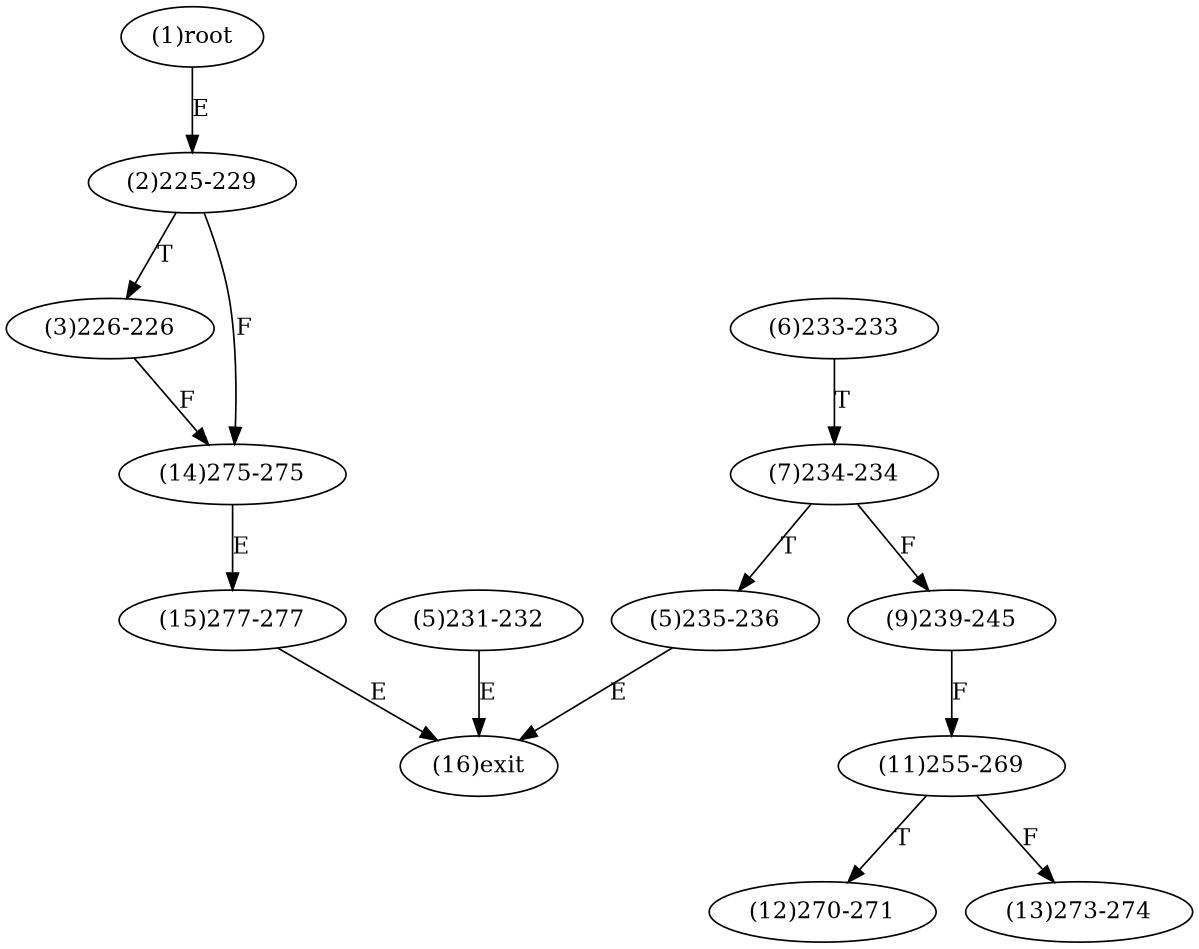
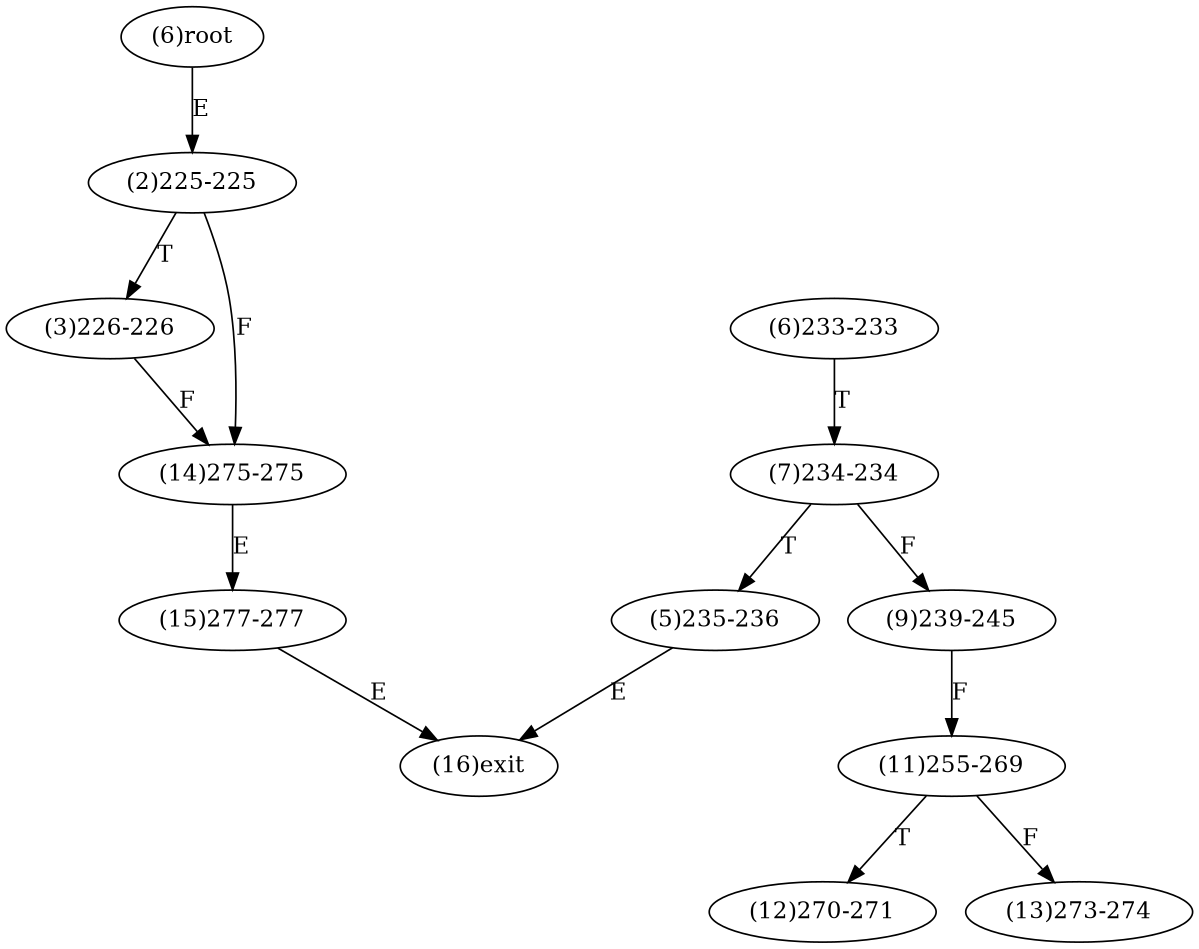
(192, 37) -> (192, 37)
(192, 183) -> (192, 183)
(479, 620) -> none
